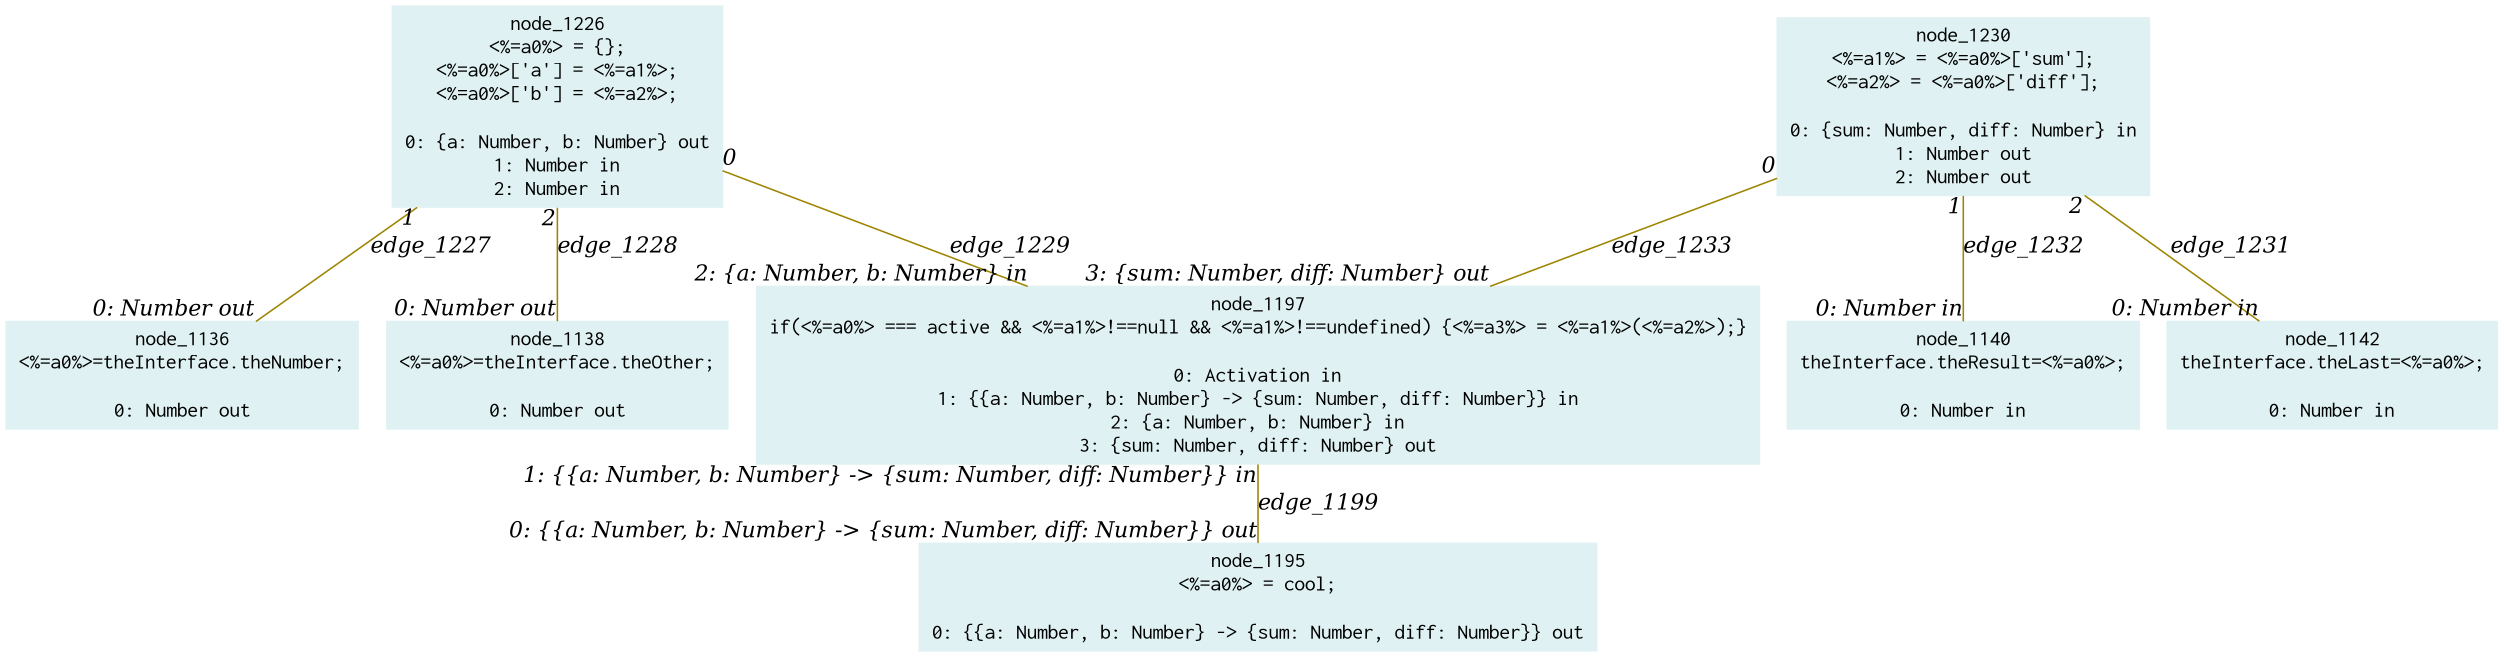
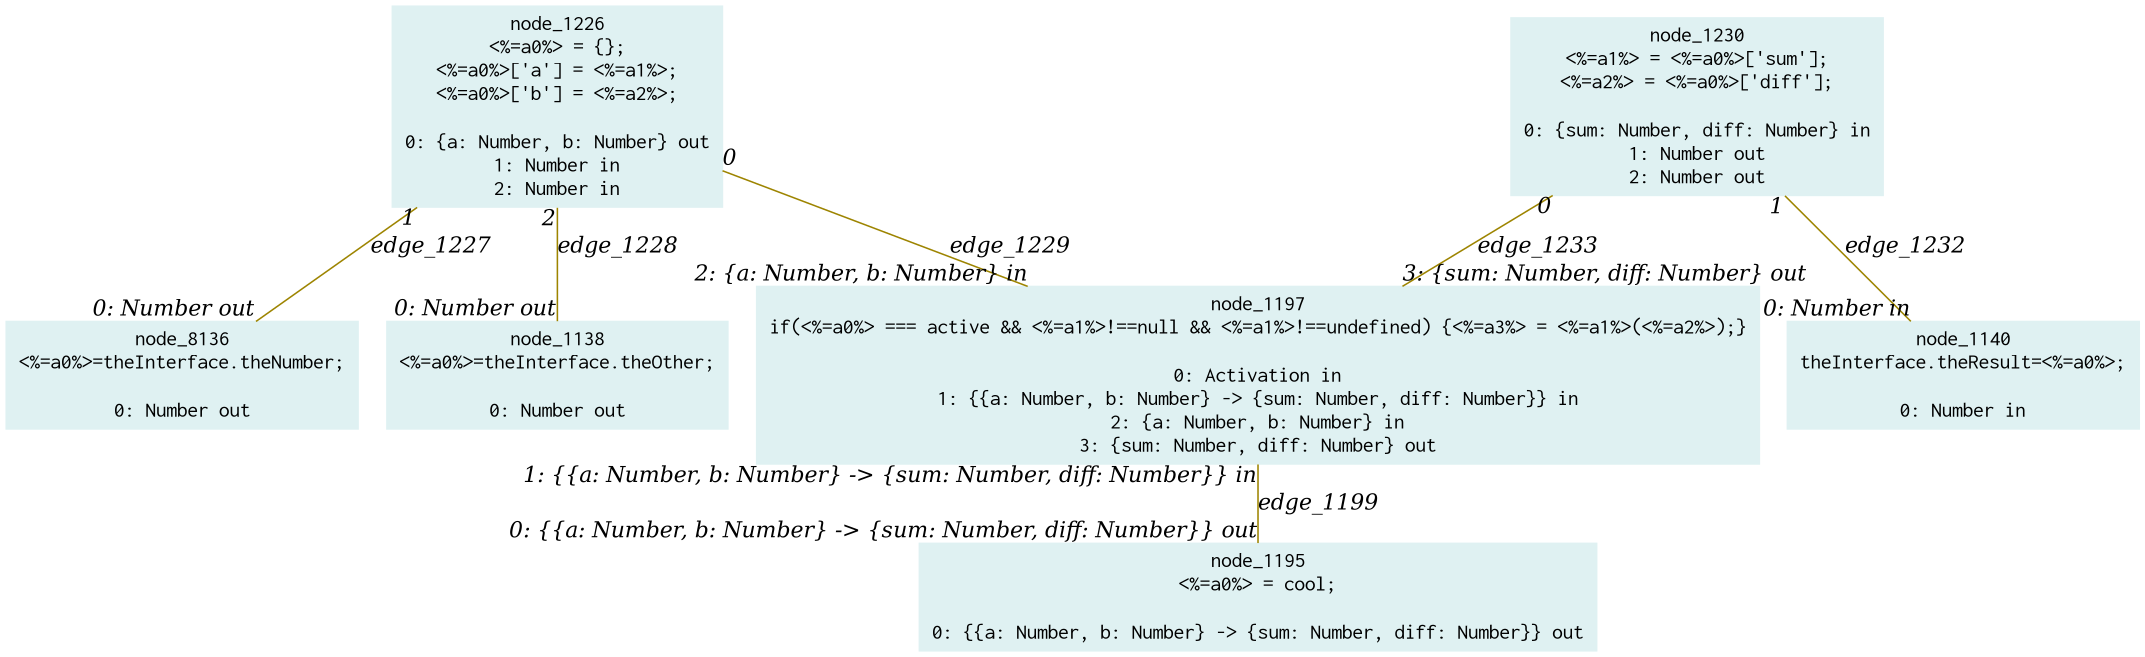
(182, 375) -> (182, 375)
(2332, 375) -> none
